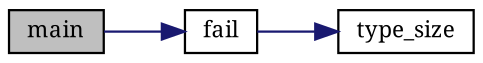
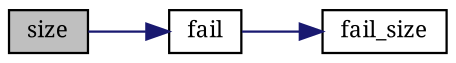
(56, 32) -> (48, 32)
(406, 32) -> (385, 32)
